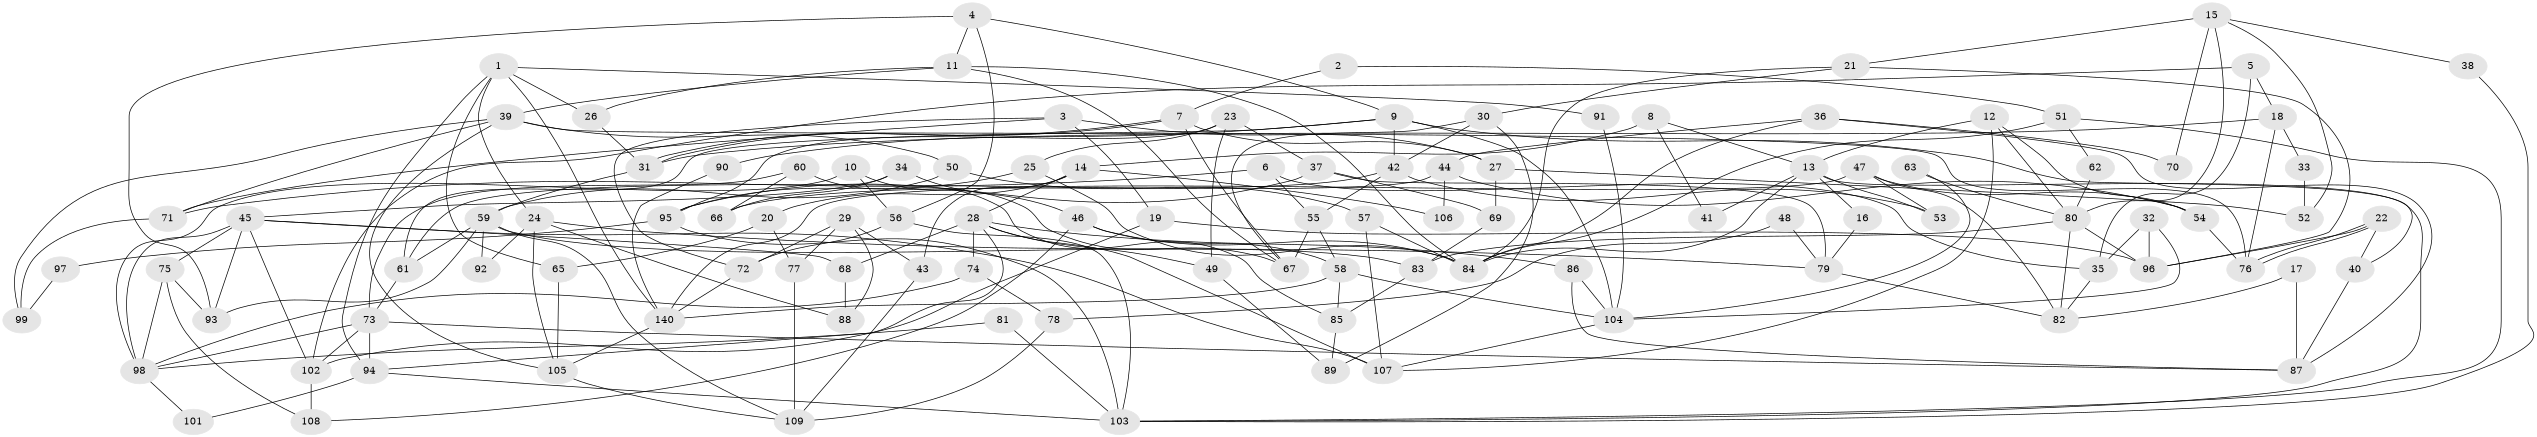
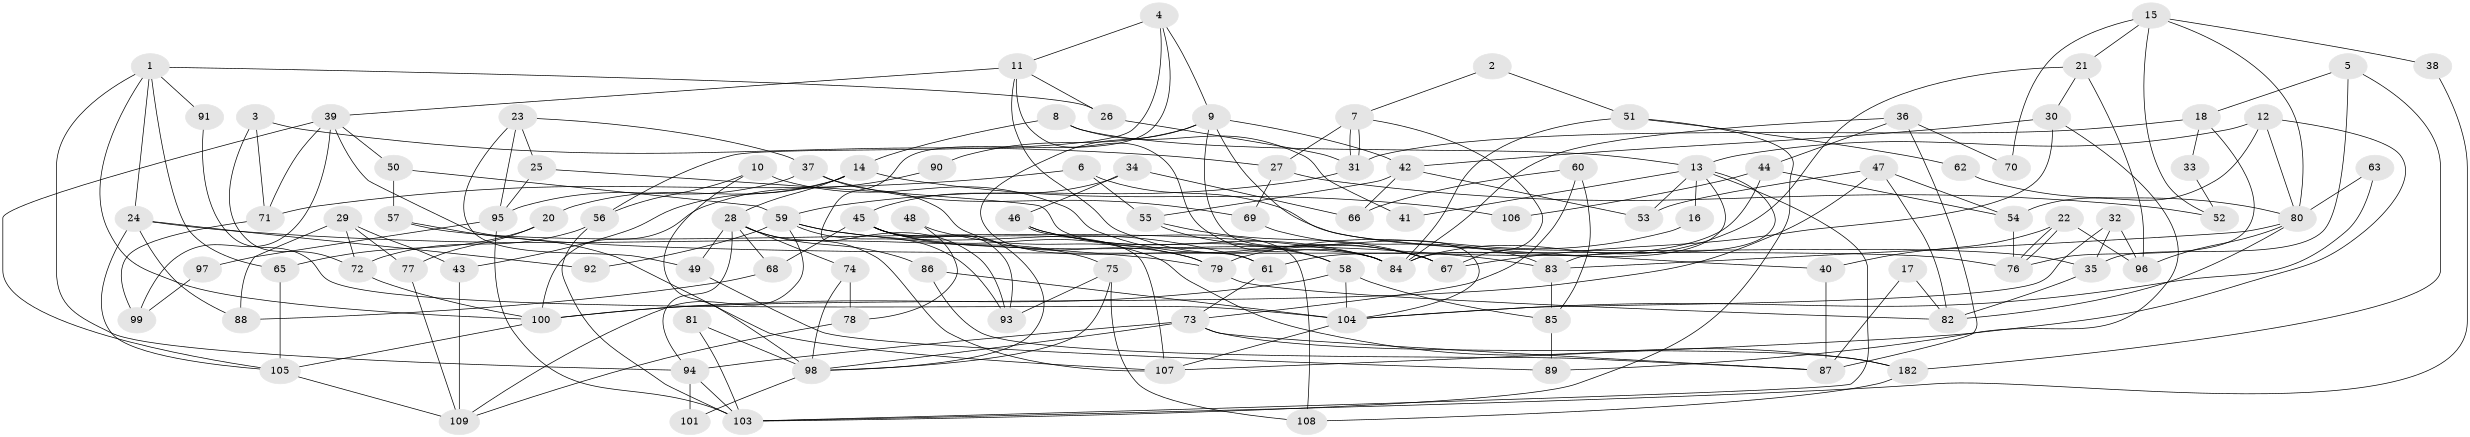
(1156, 219) -> none
none -> (1772, 229)
(665, 320) -> (541, 320)
(311, 371) -> (1908, 371)
